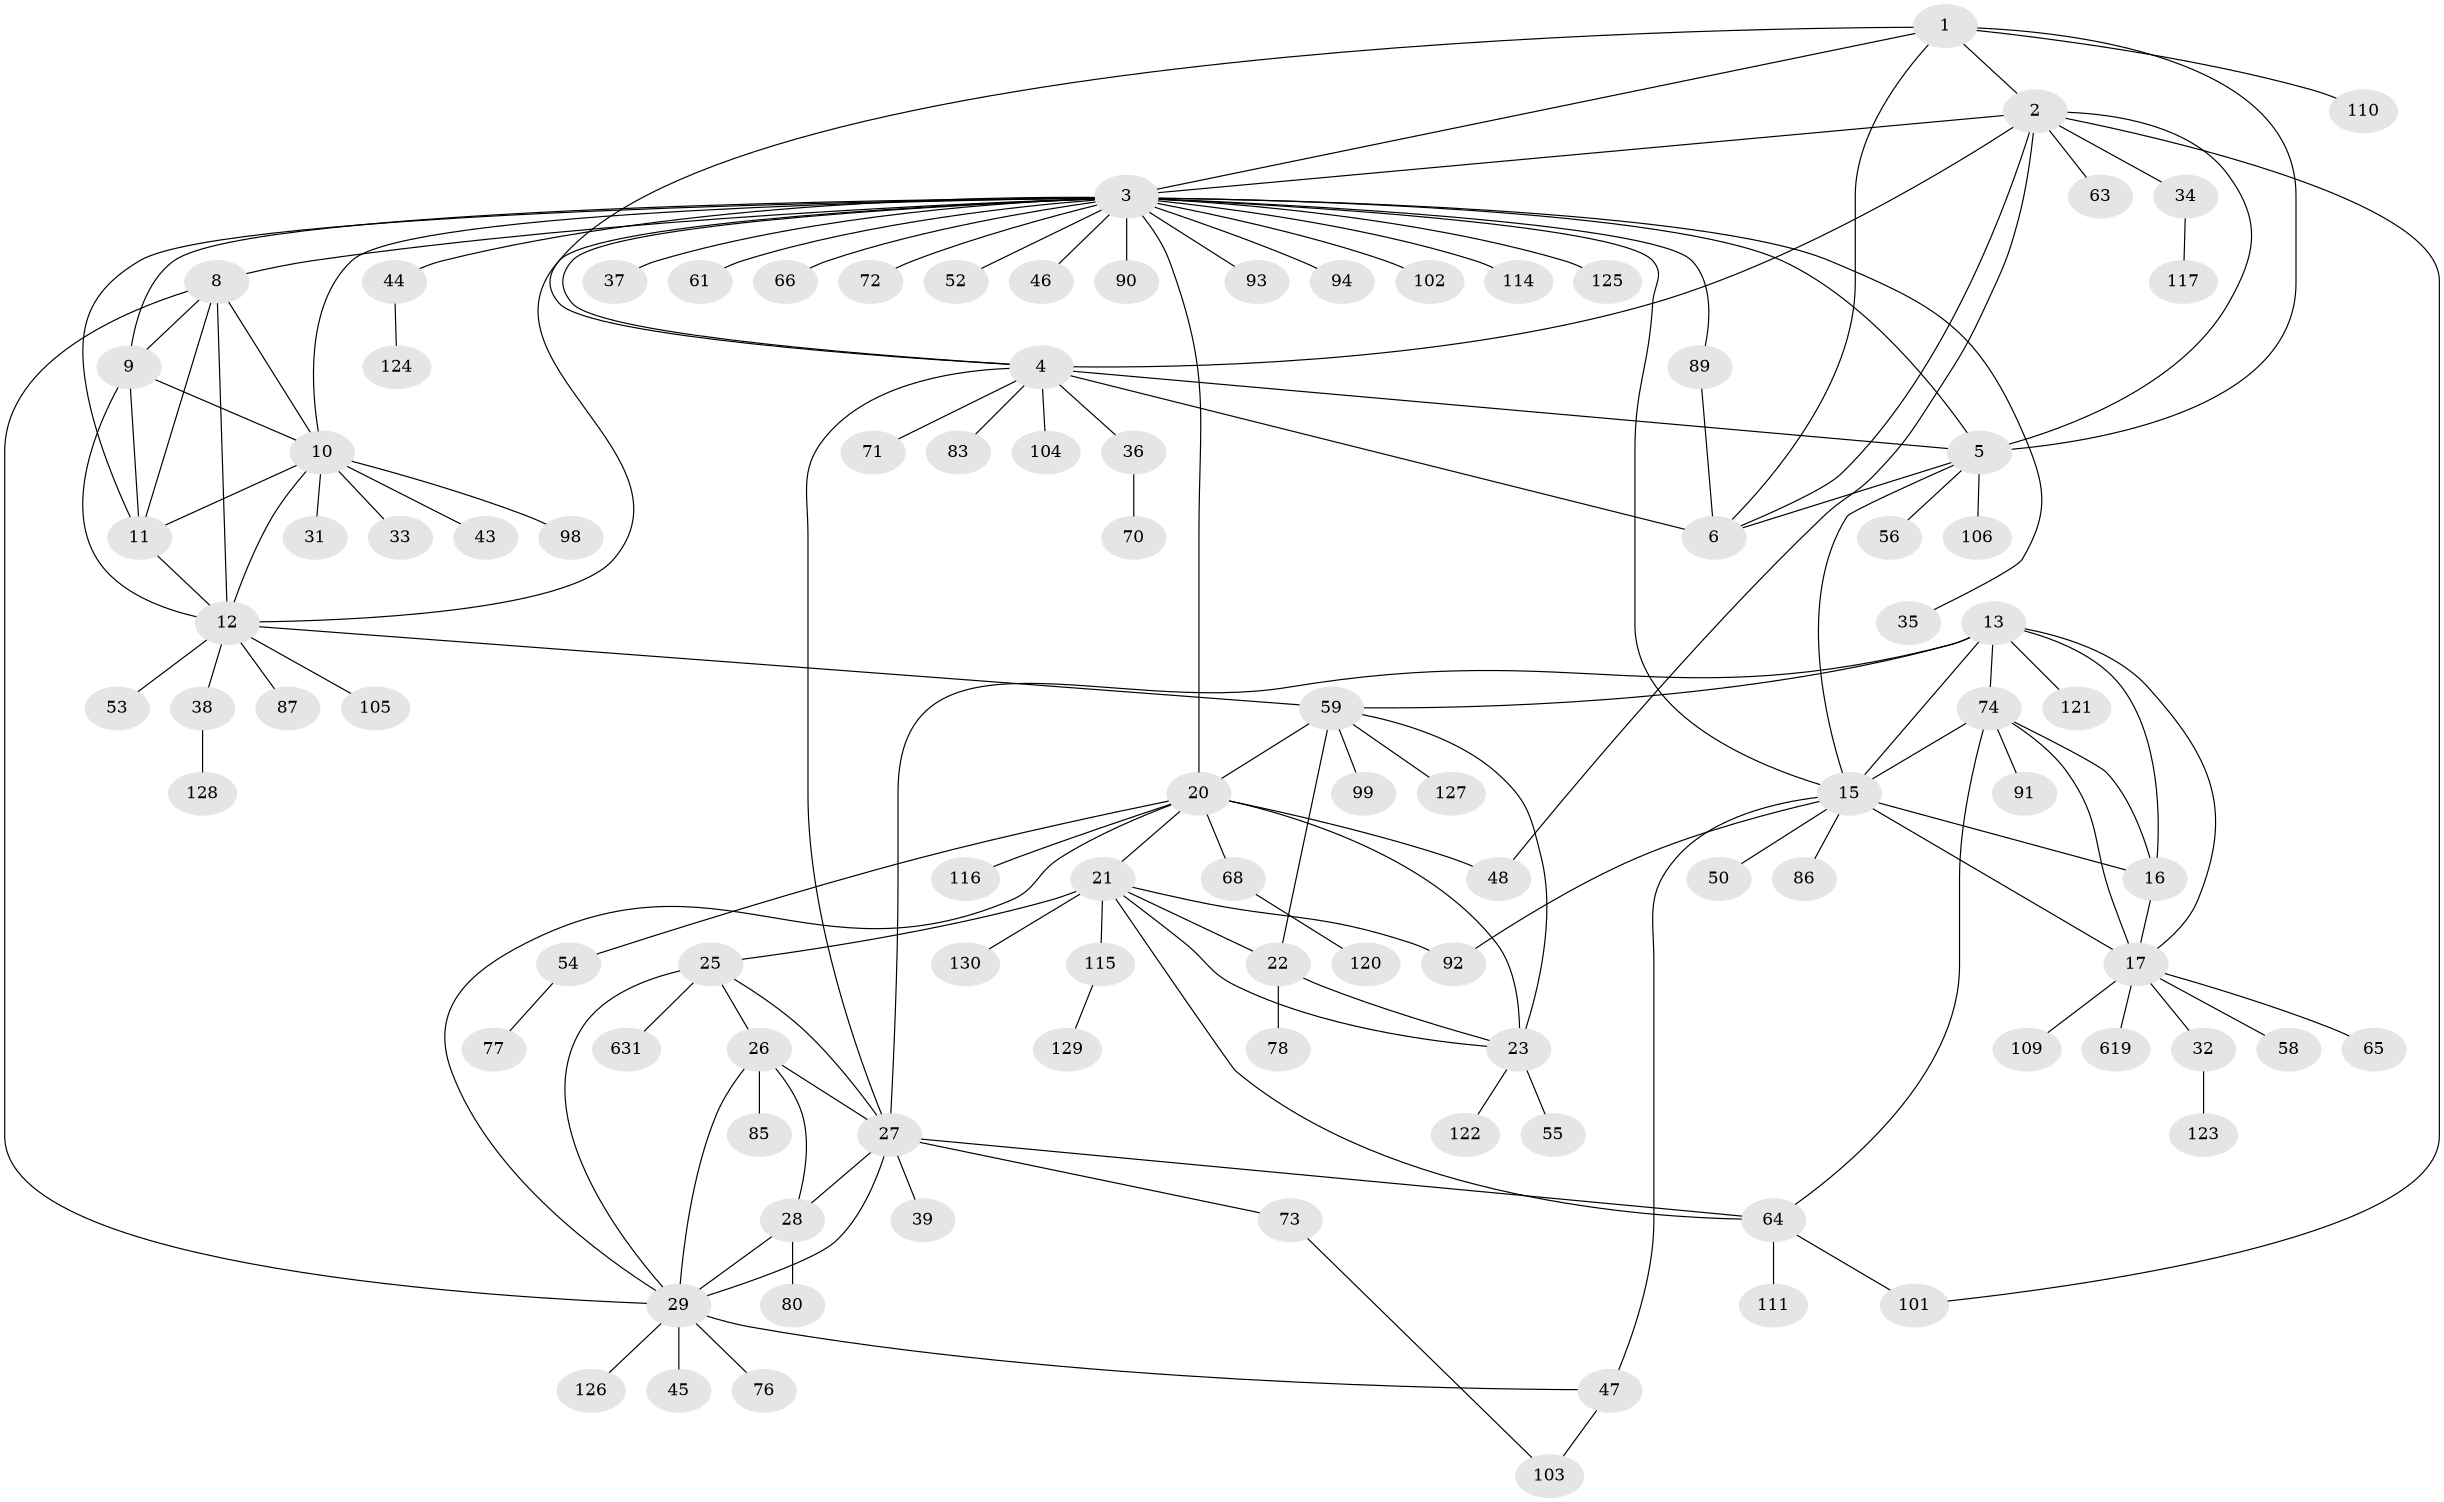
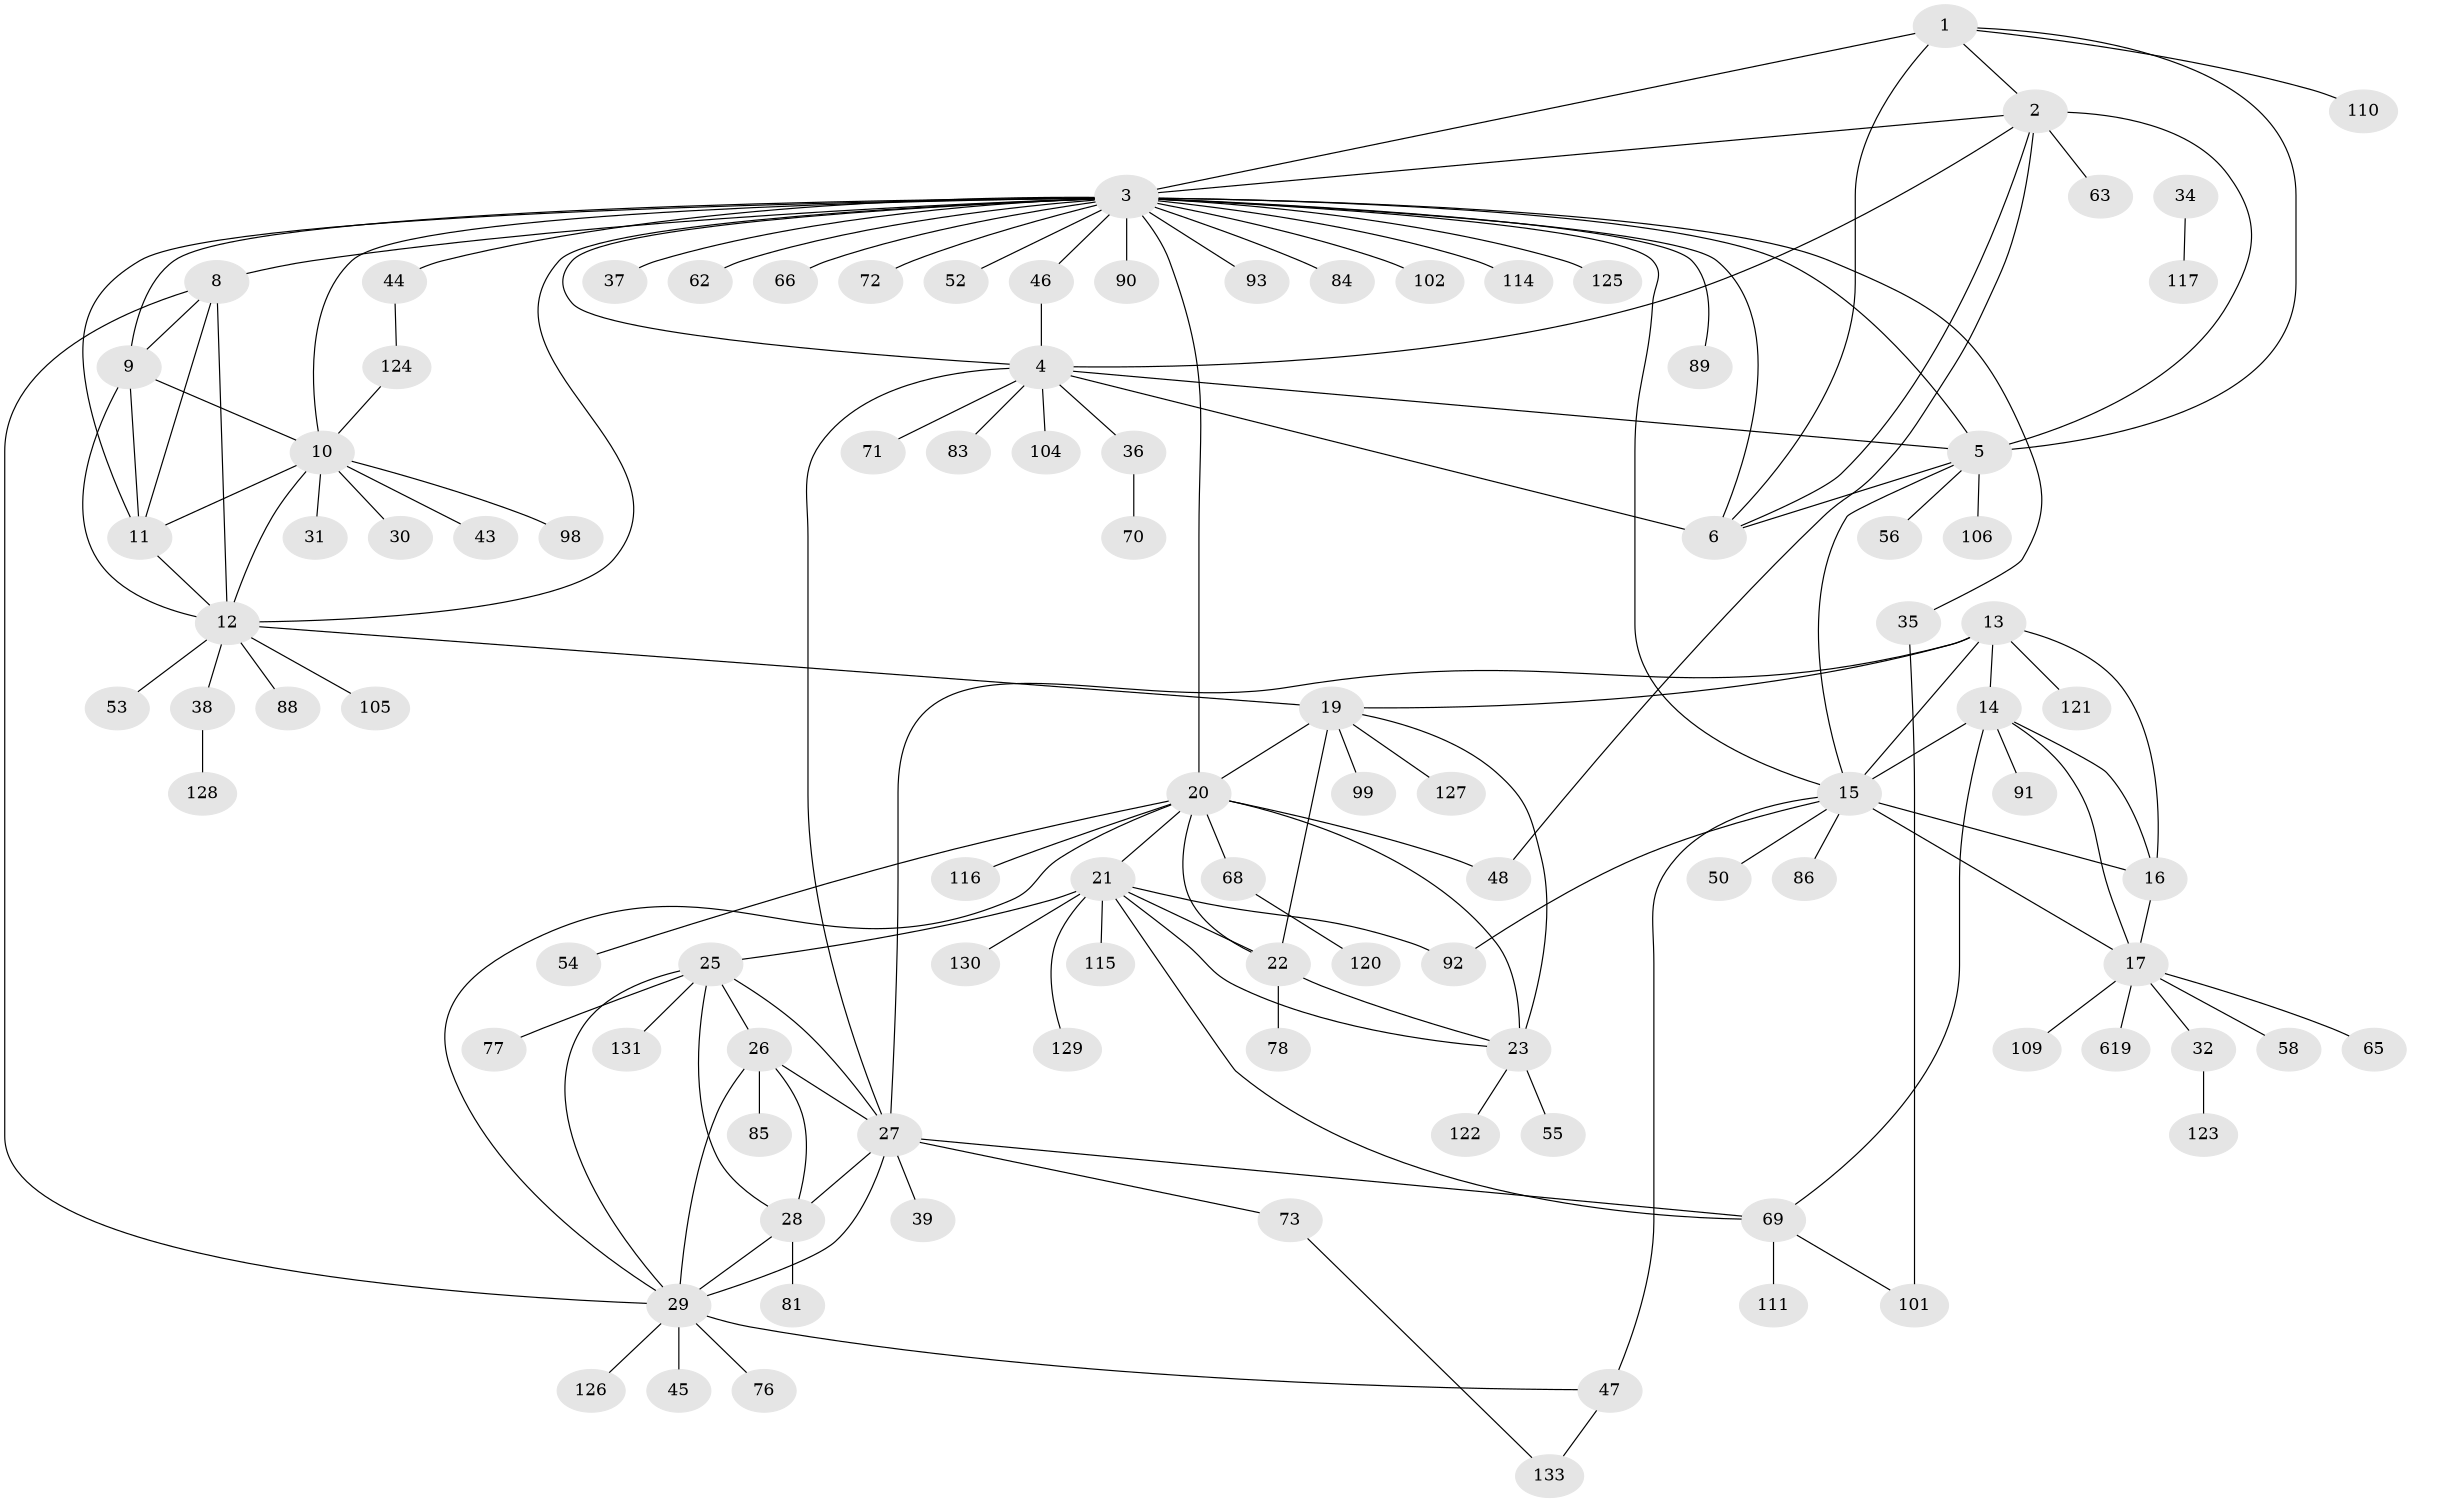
(968, 101) -> (1041, 325)
(2110, 154) -> none
(700, 282) -> (700, 282)
(1342, 282) -> (1342, 282)
(269, 367) -> (360, 410)
(1707, 453) -> (1698, 253)
(400, 538) -> (400, 538)
(288, 708) -> (288, 708)
(1332, 708) -> (1332, 708)
(1989, 708) -> (1989, 708)
(2196, 751) -> none
(2439, 767) -> (1915, 964)
none -> (1186, 890)
(531, 1007) -> (581, 1013)
(1084, 1007) -> (1052, 959)
(627, 1050) -> (627, 1050)
none -> (702, 1108)
(1774, 1220) -> (1774, 1220)
(793, 1306) -> (793, 1306)
(1550, 1476) -> (1550, 1476)
